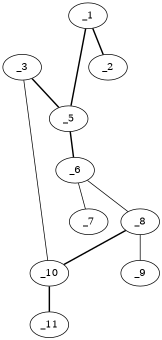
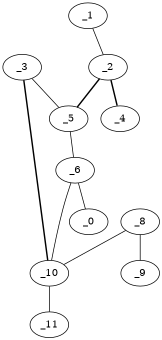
(98, 42) -> (98, 42)
(78, 67) -> (88, 93)
(45, 93) -> (45, 93)
none -> (120, 119)
(72, 144) -> (72, 144)
(36, 170) -> (36, 170)
(108, 196) -> (60, 221)
(89, 222) -> (89, 222)
(95, 247) -> (95, 247)
(49, 299) -> (49, 299)
